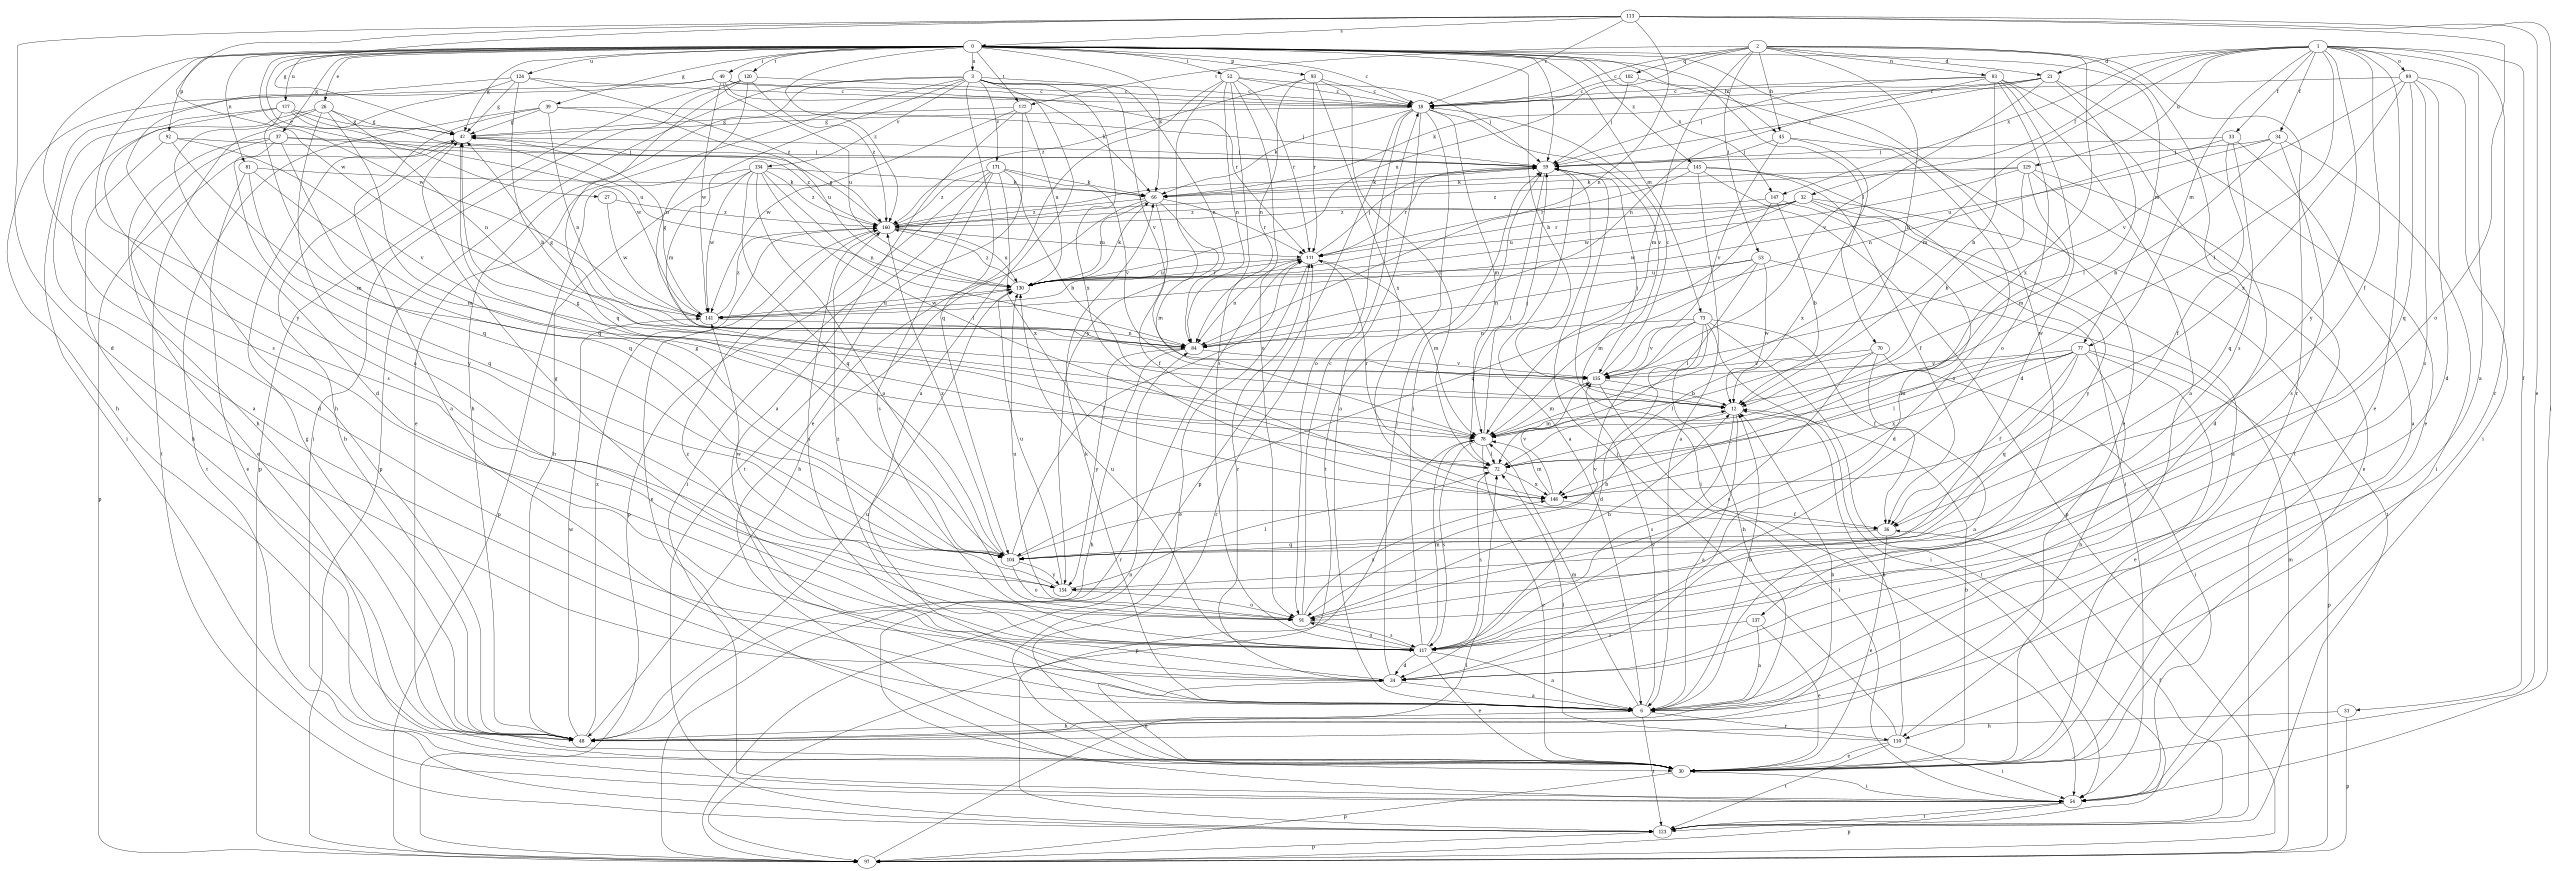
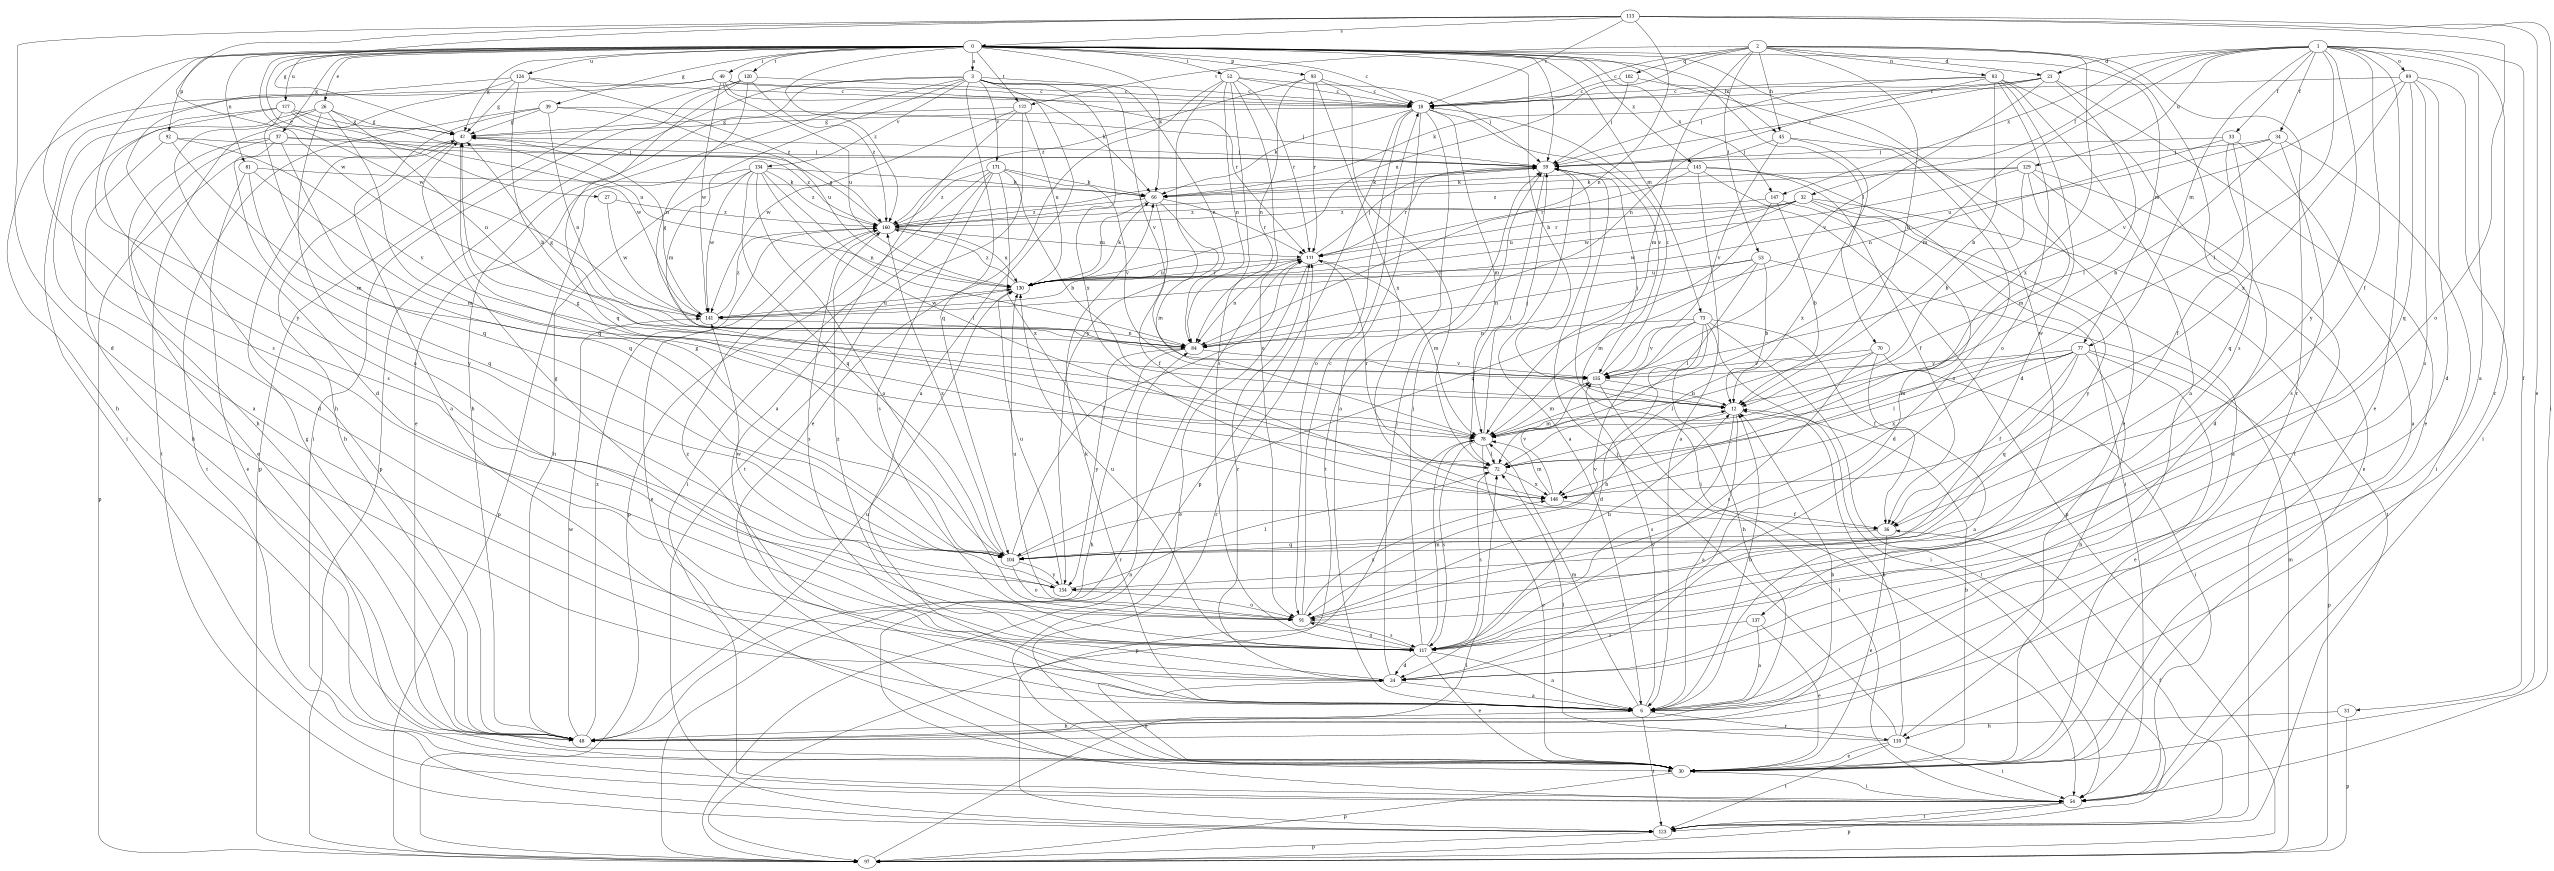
(1767, 333) -> (1767, 333)
(824, 419) -> none
